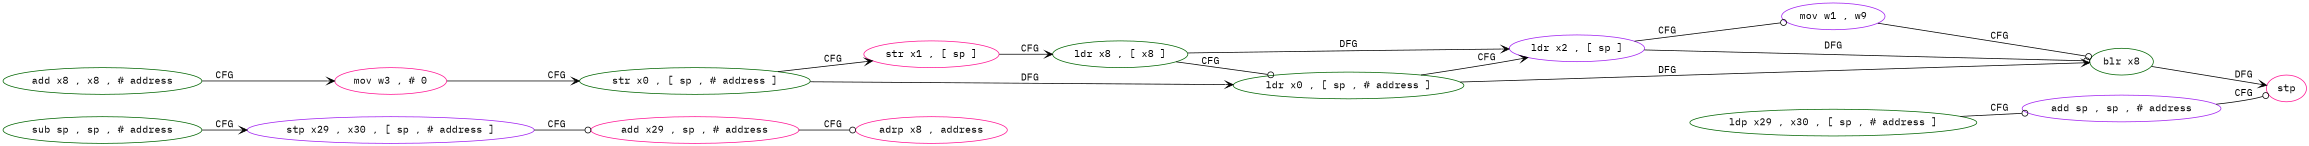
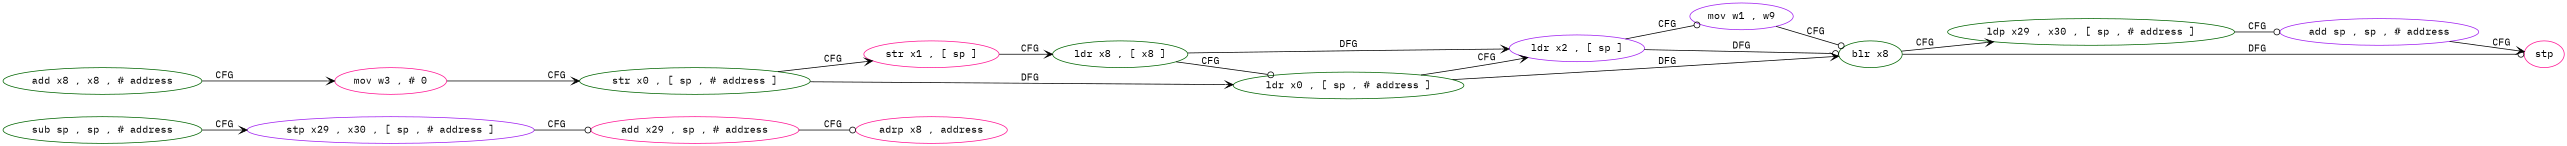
none -> (1944, 47)
(2205, 75) -> (2210, 54)
(2240, 101) -> (2483, 46)
